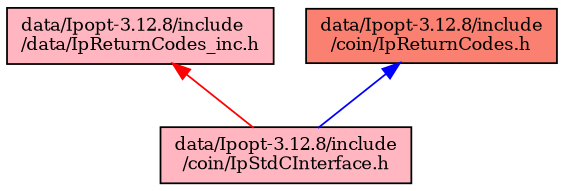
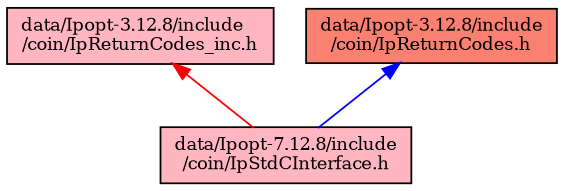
(140, 36) -> (140, 36)
(286, 155) -> (286, 155)
